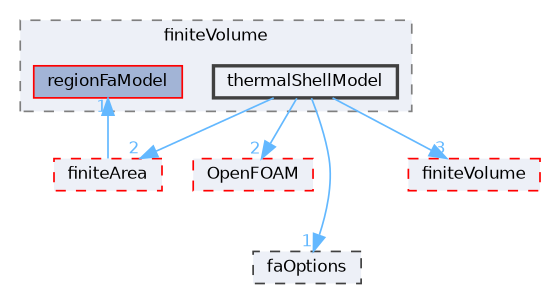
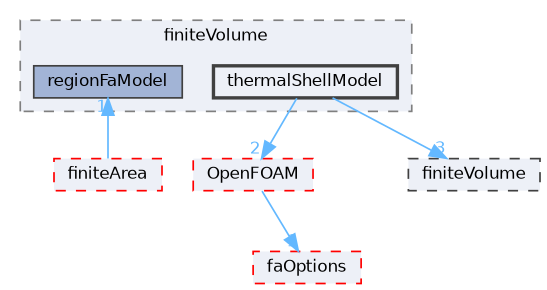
(108, 82) -> (108, 82)
(215, 125) -> none
(330, 166) -> (276, 214)
(474, 175) -> (474, 175)
(307, 267) -> (307, 267)
